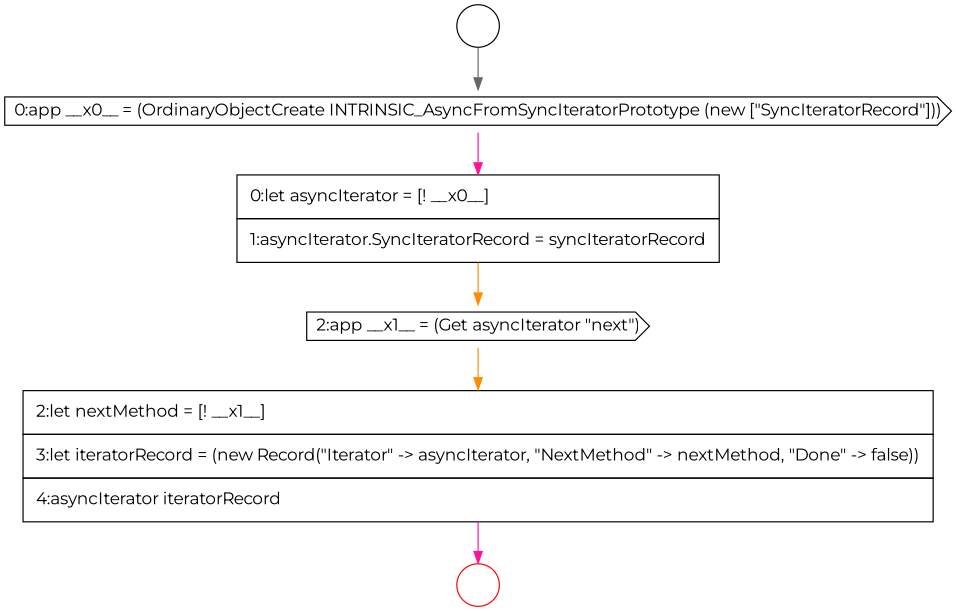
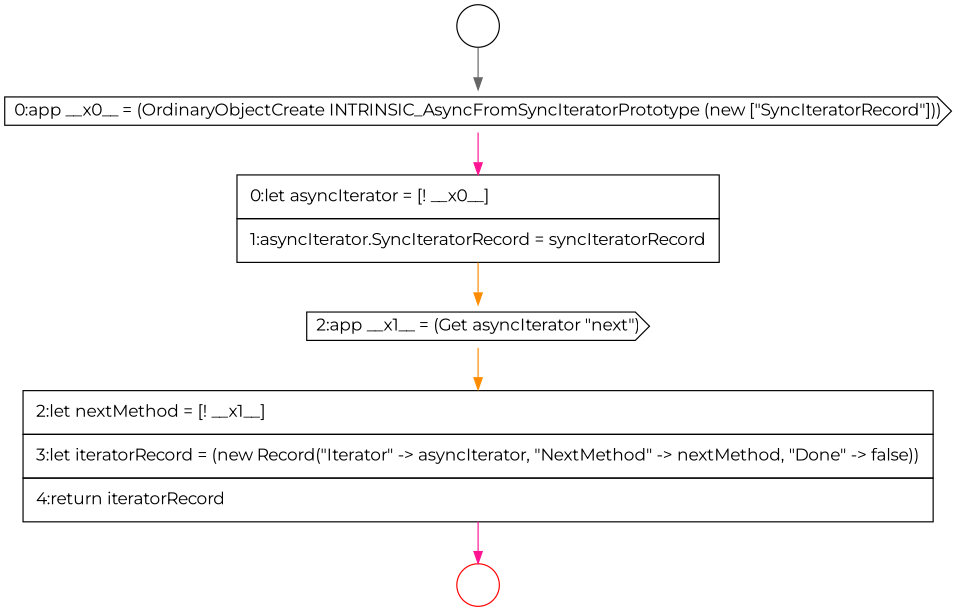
(159, 499) -> (131, 499)
